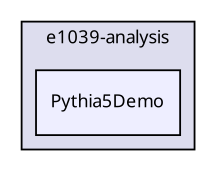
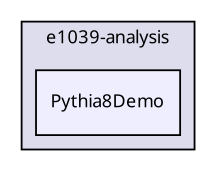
(108, 103) -> (108, 103)
